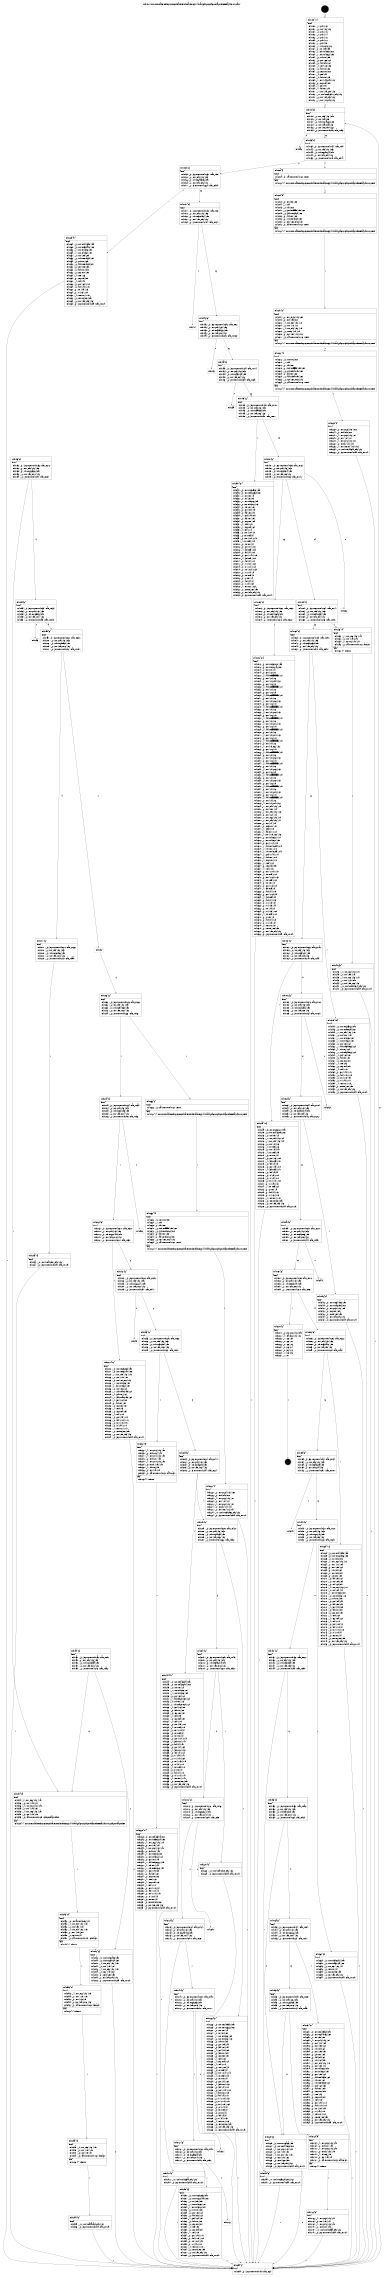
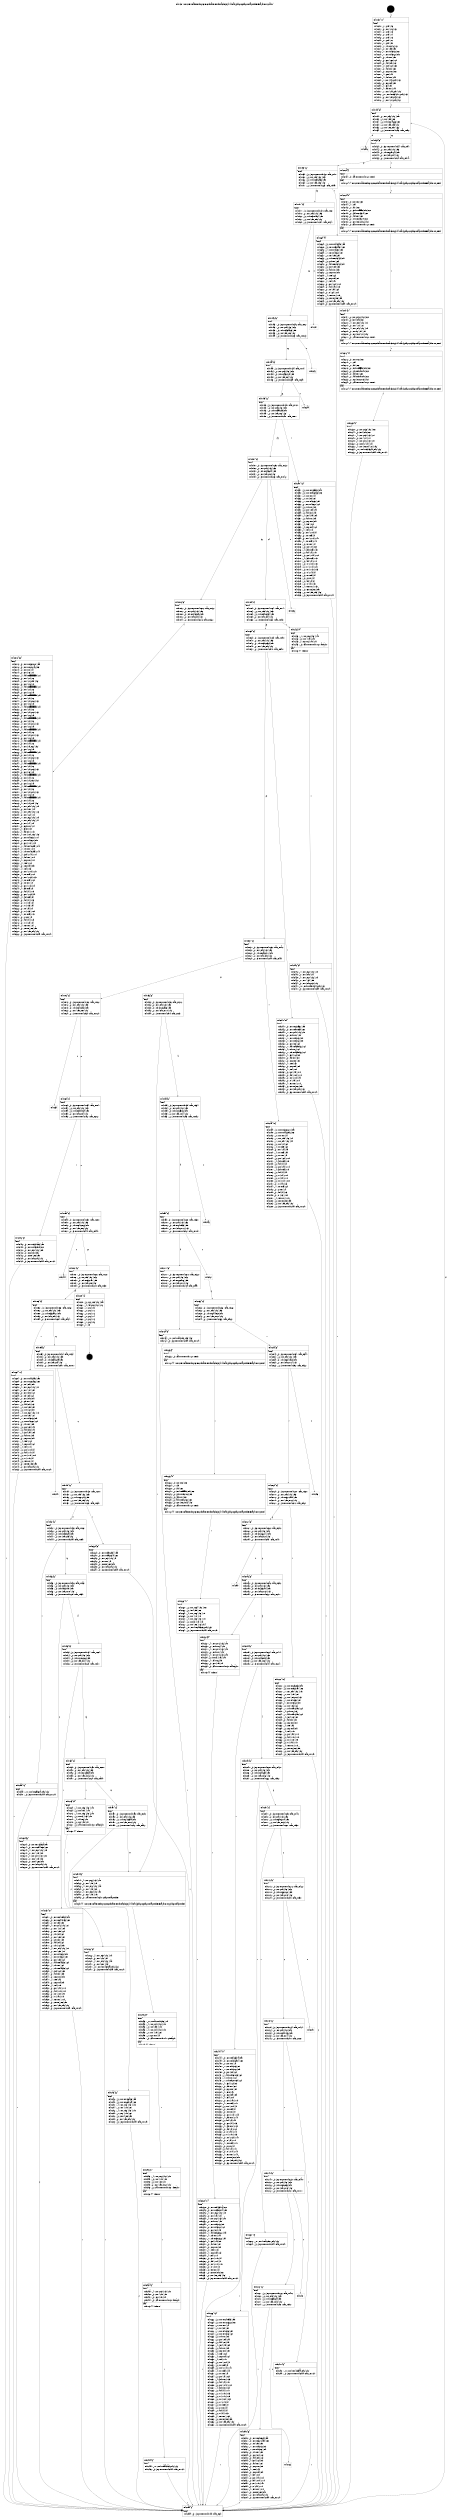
(282, 2072) -> (106, 1793)
